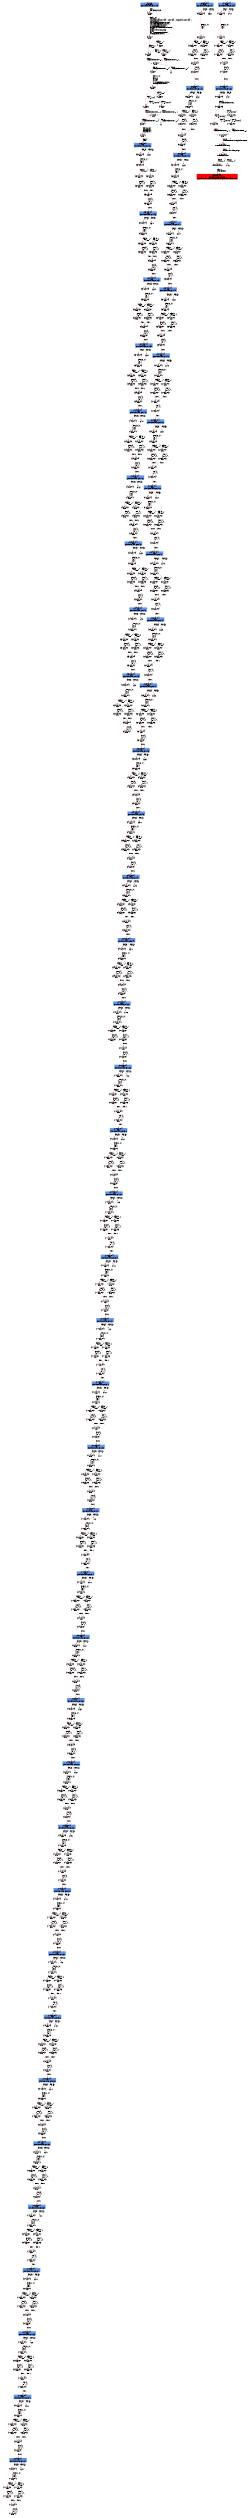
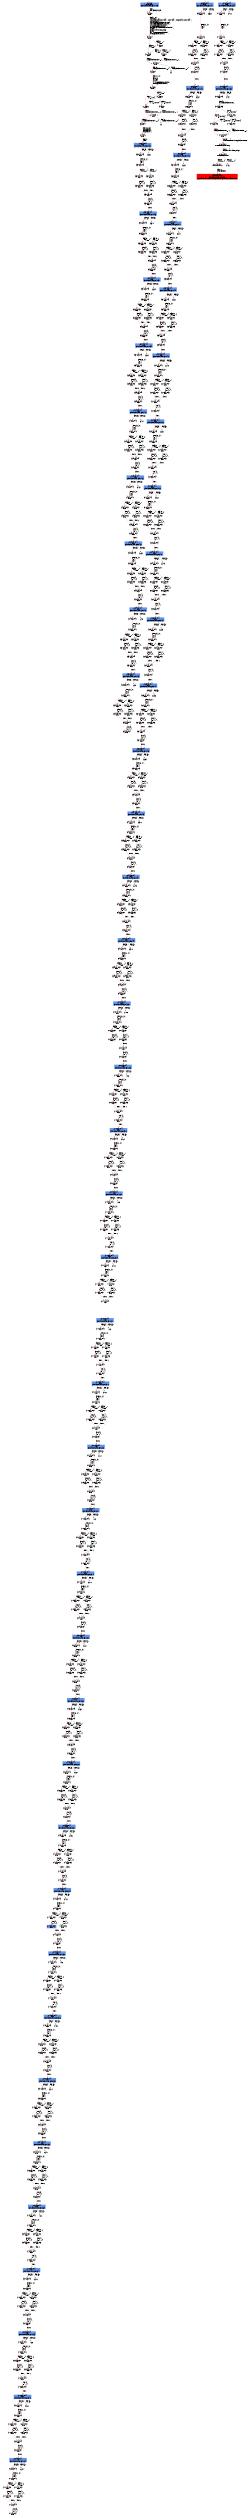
(105, 1311) -> none
(52, 1927) -> (52, 1927)
